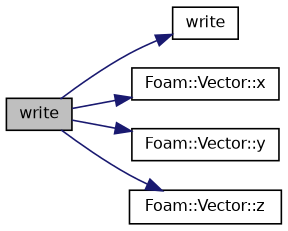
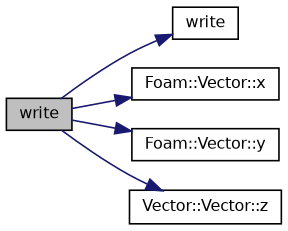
(205, 207) -> (205, 207)
